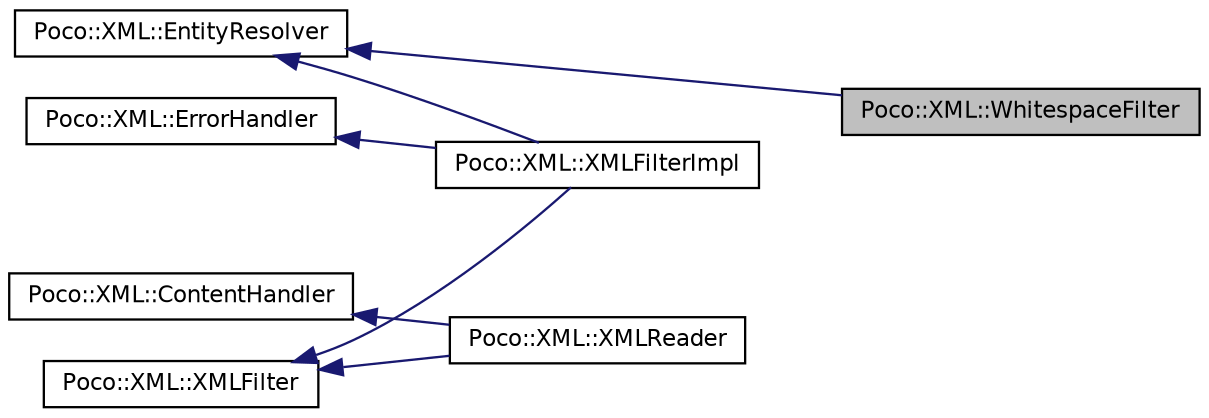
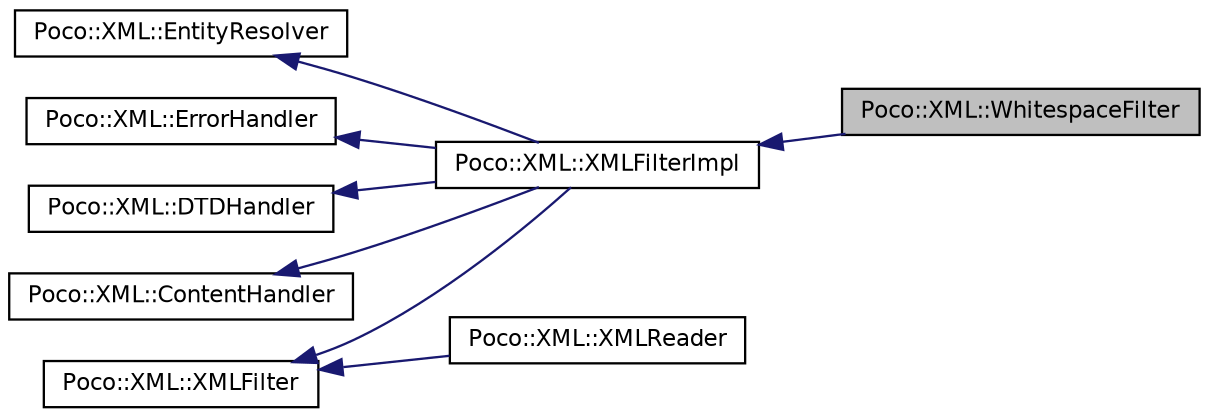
(606, 73) -> (814, 138)
none -> (181, 209)
(417, 321) -> (419, 231)
